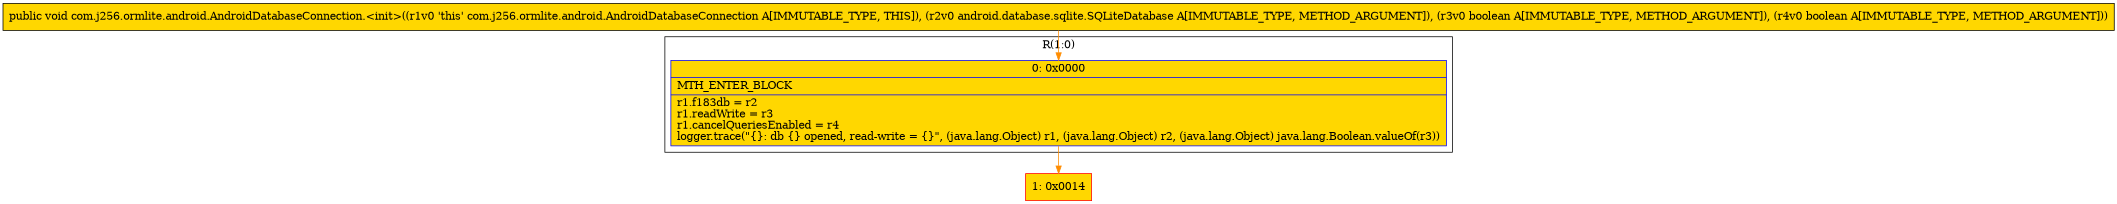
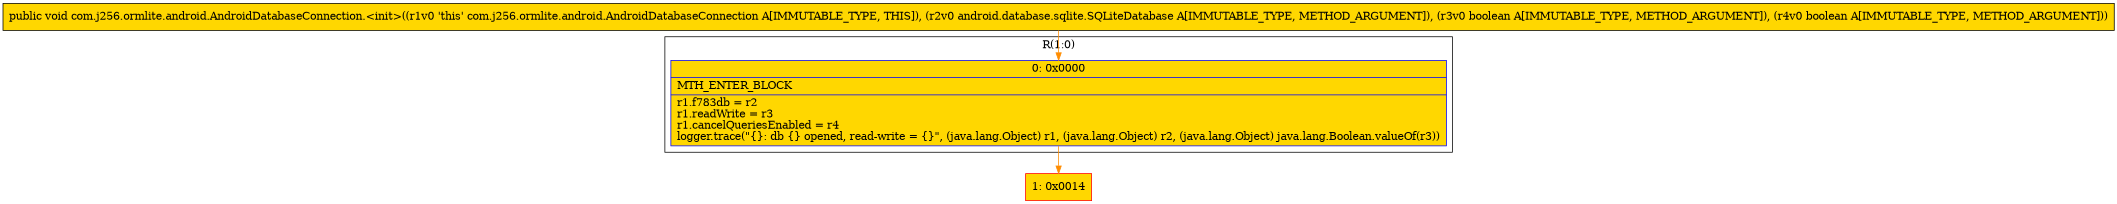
(717, 103) -> (717, 103)
